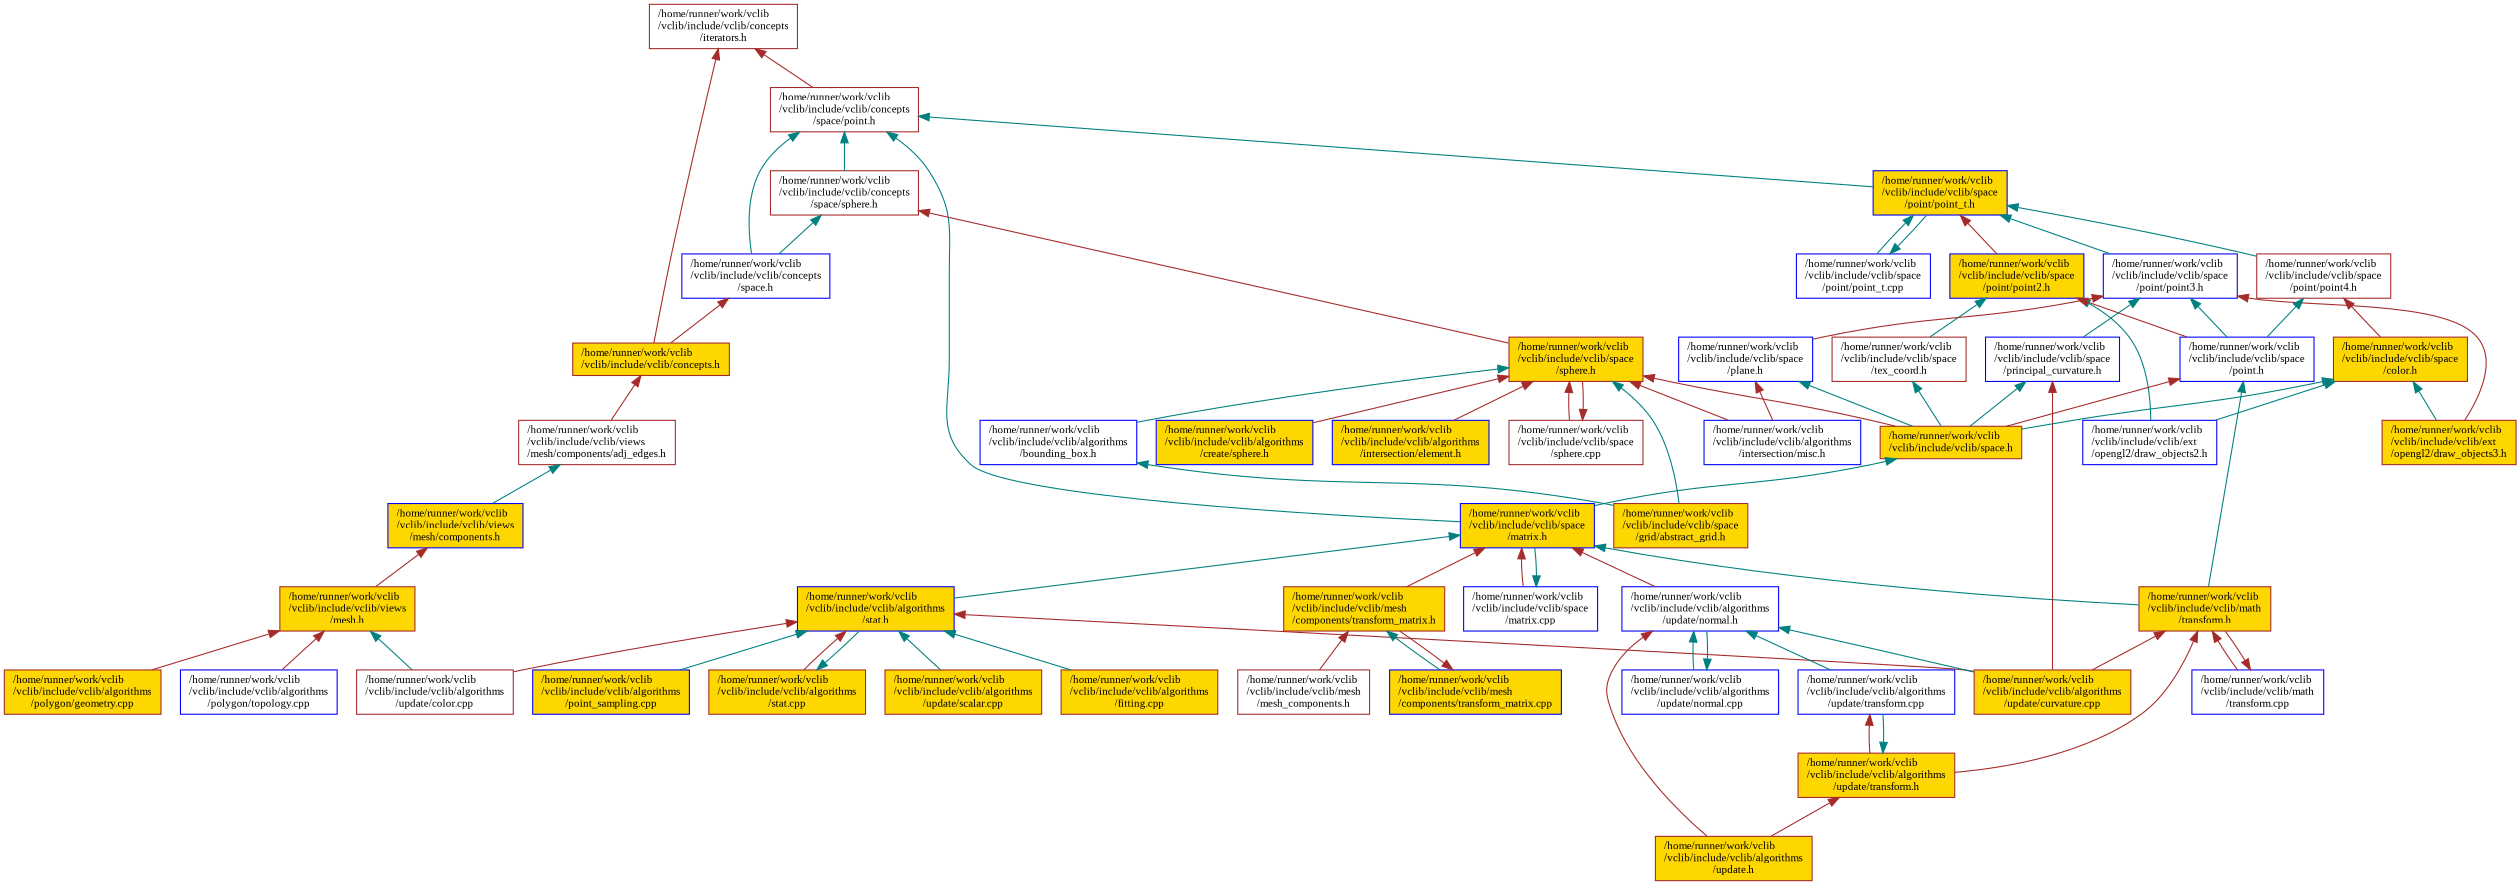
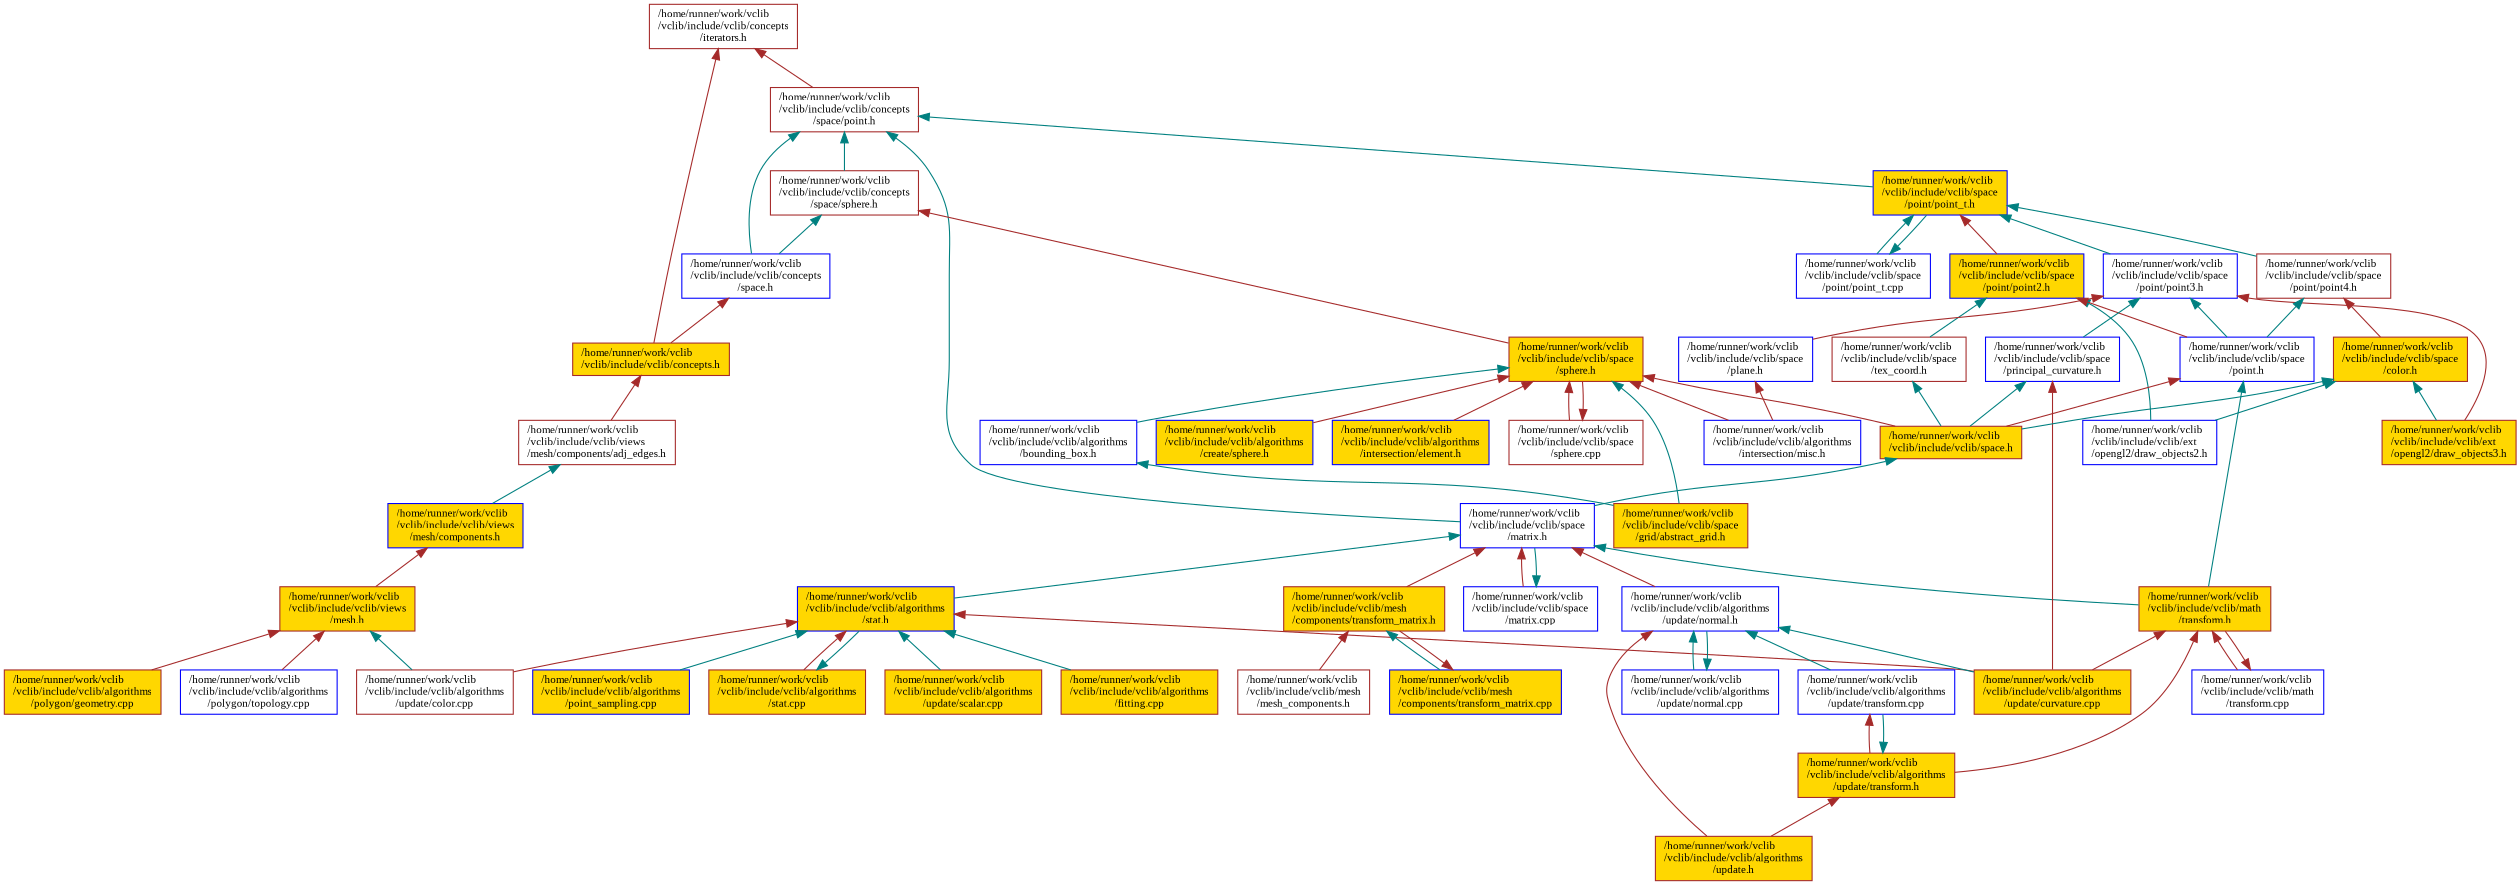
(1861, 406) -> none
(1527, 526) -> (1527, 526)
